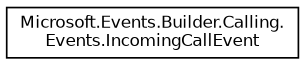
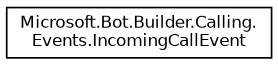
(153, 33) -> (139, 33)
